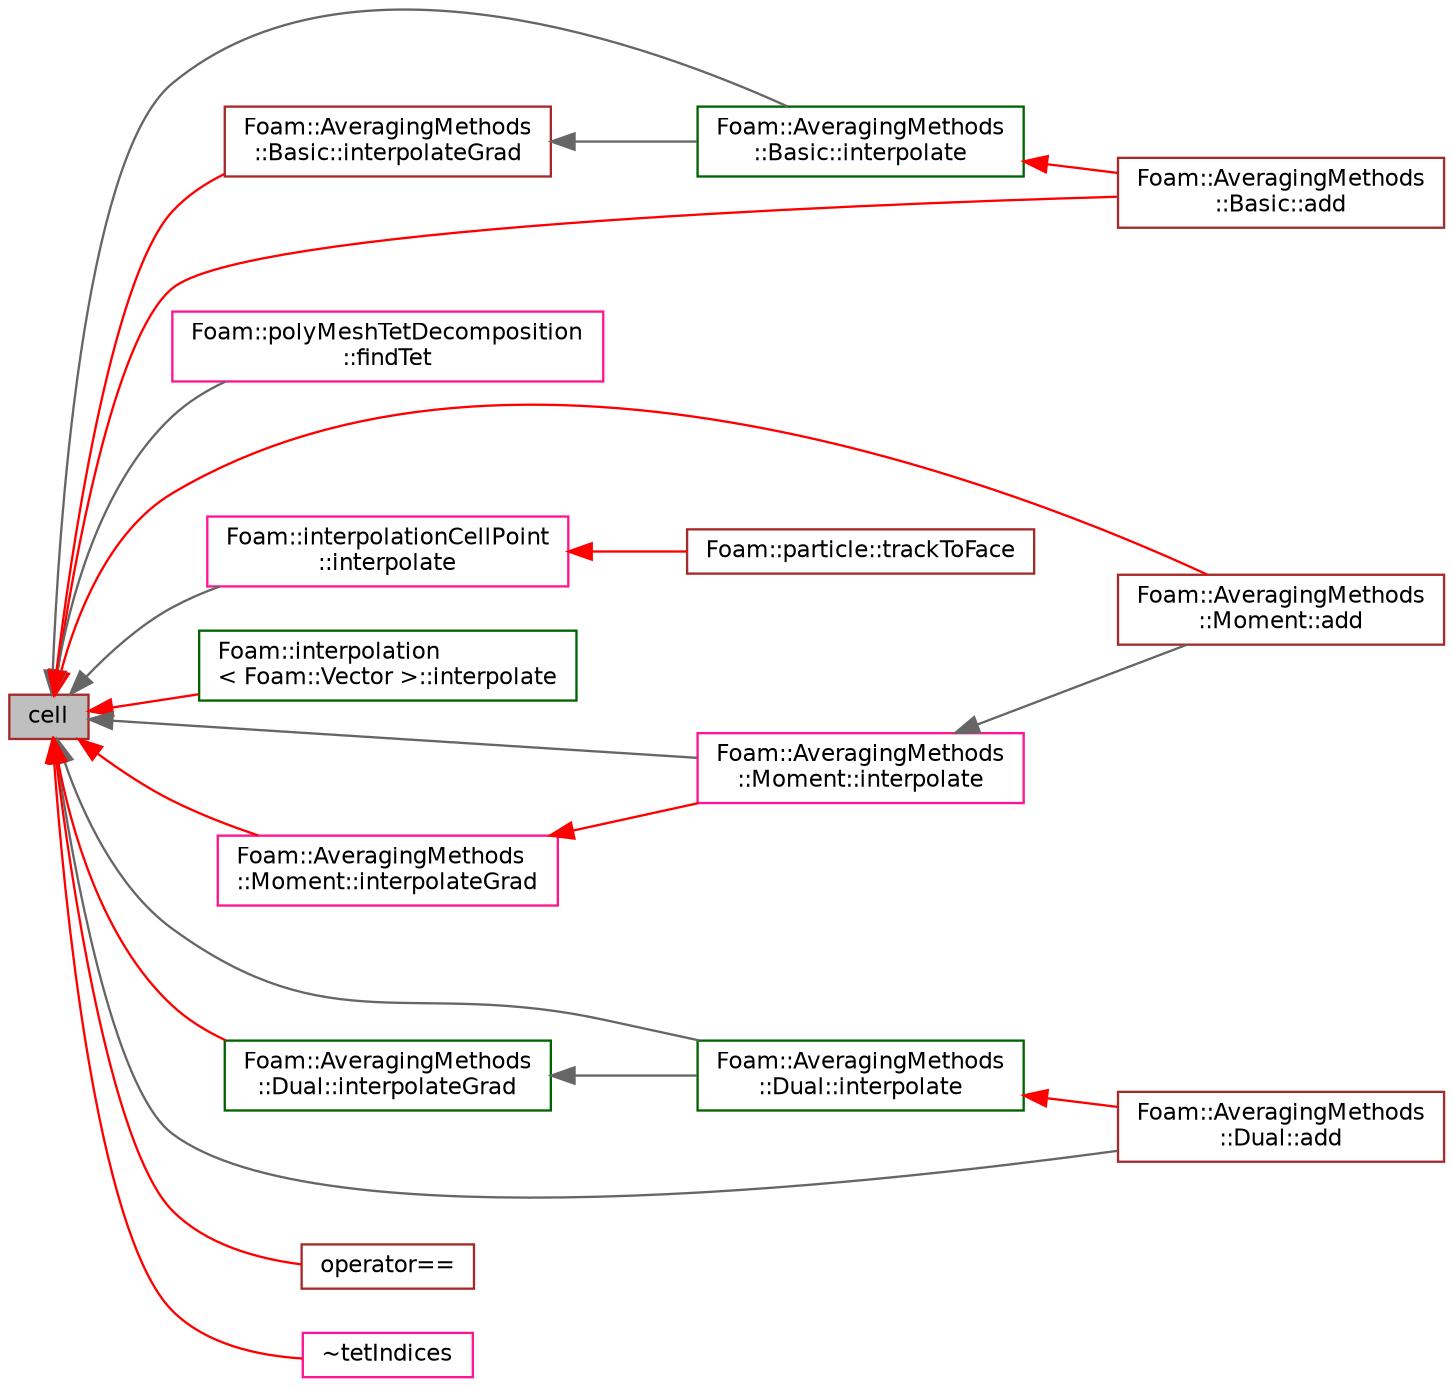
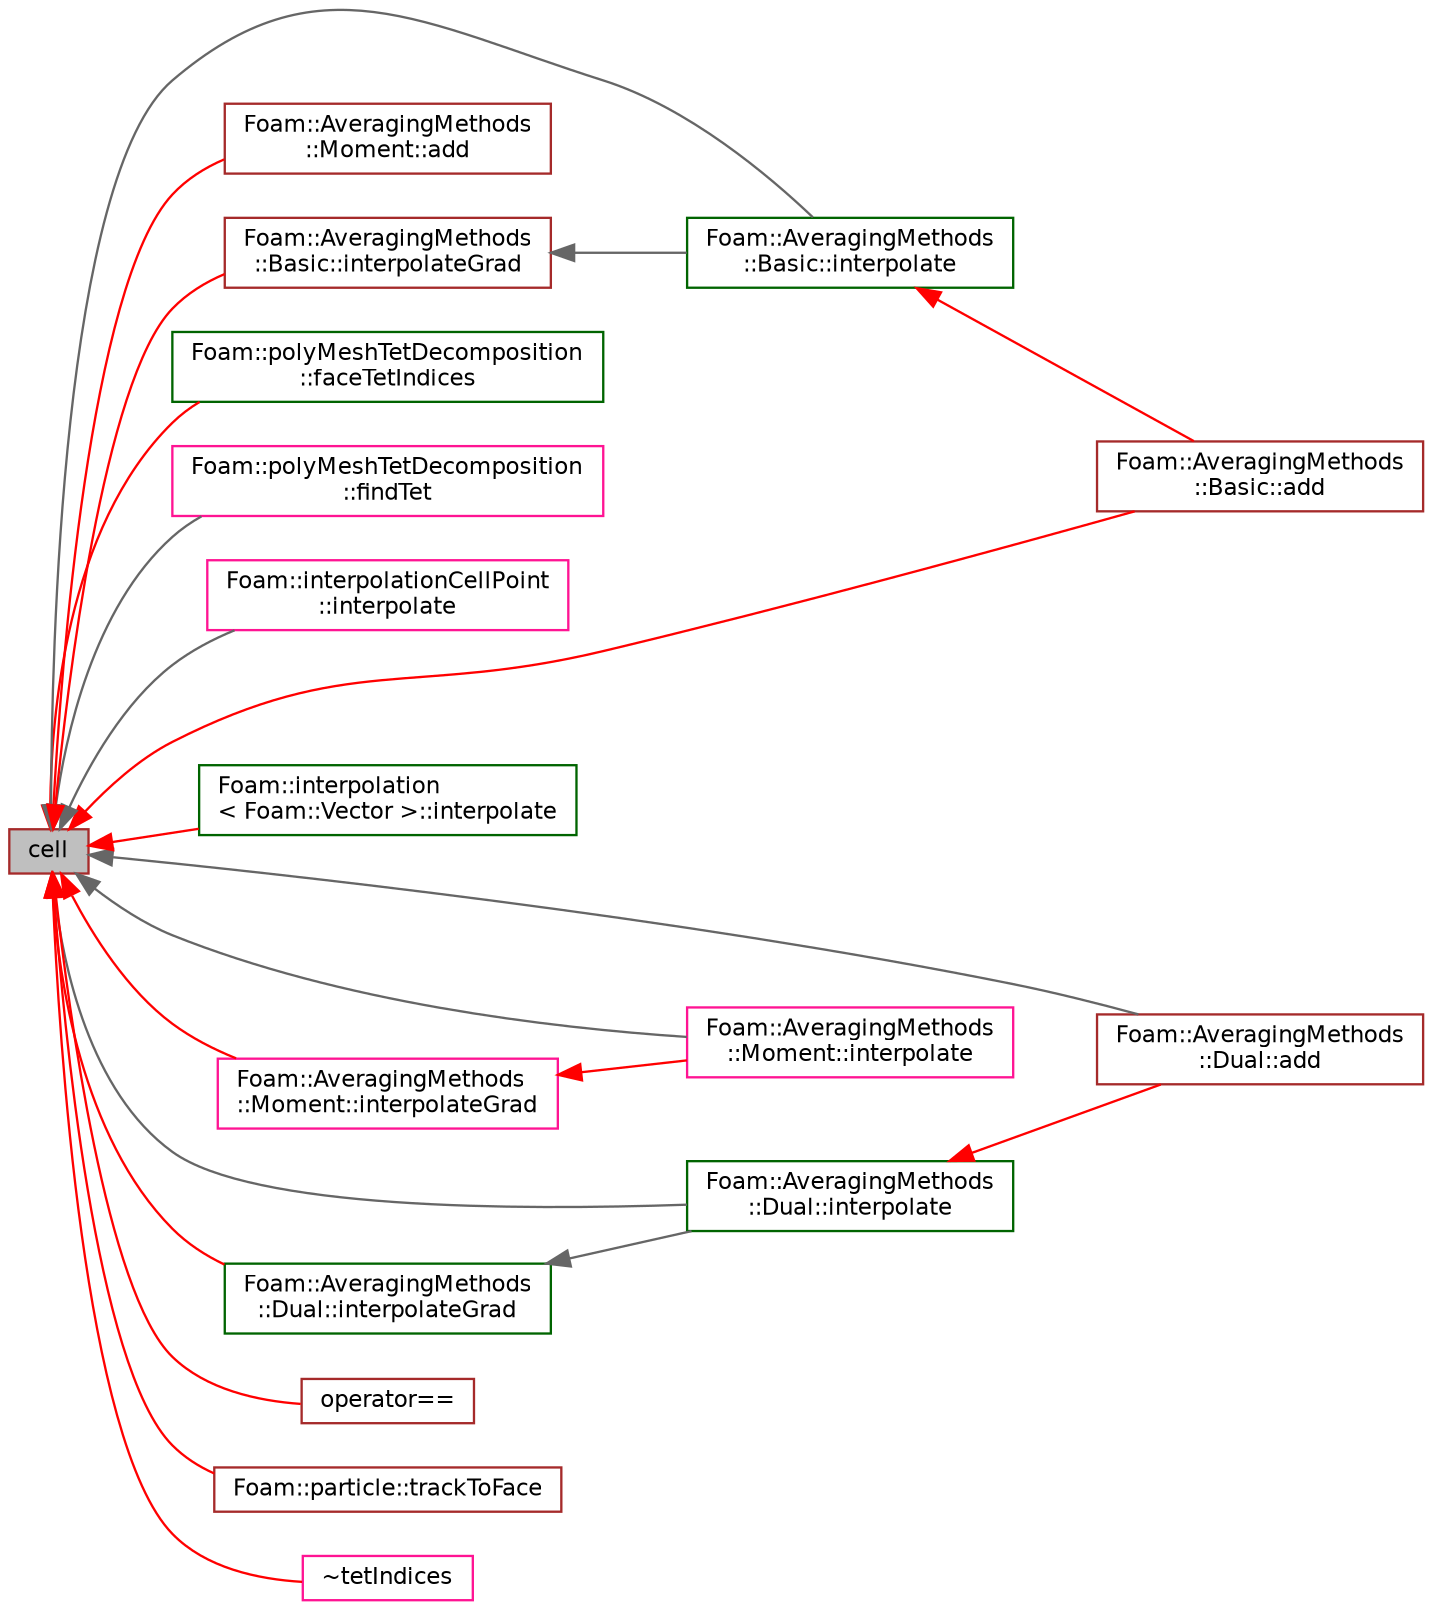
none -> (388, 367)
(639, 551) -> (96, 1234)
(1082, 685) -> none
